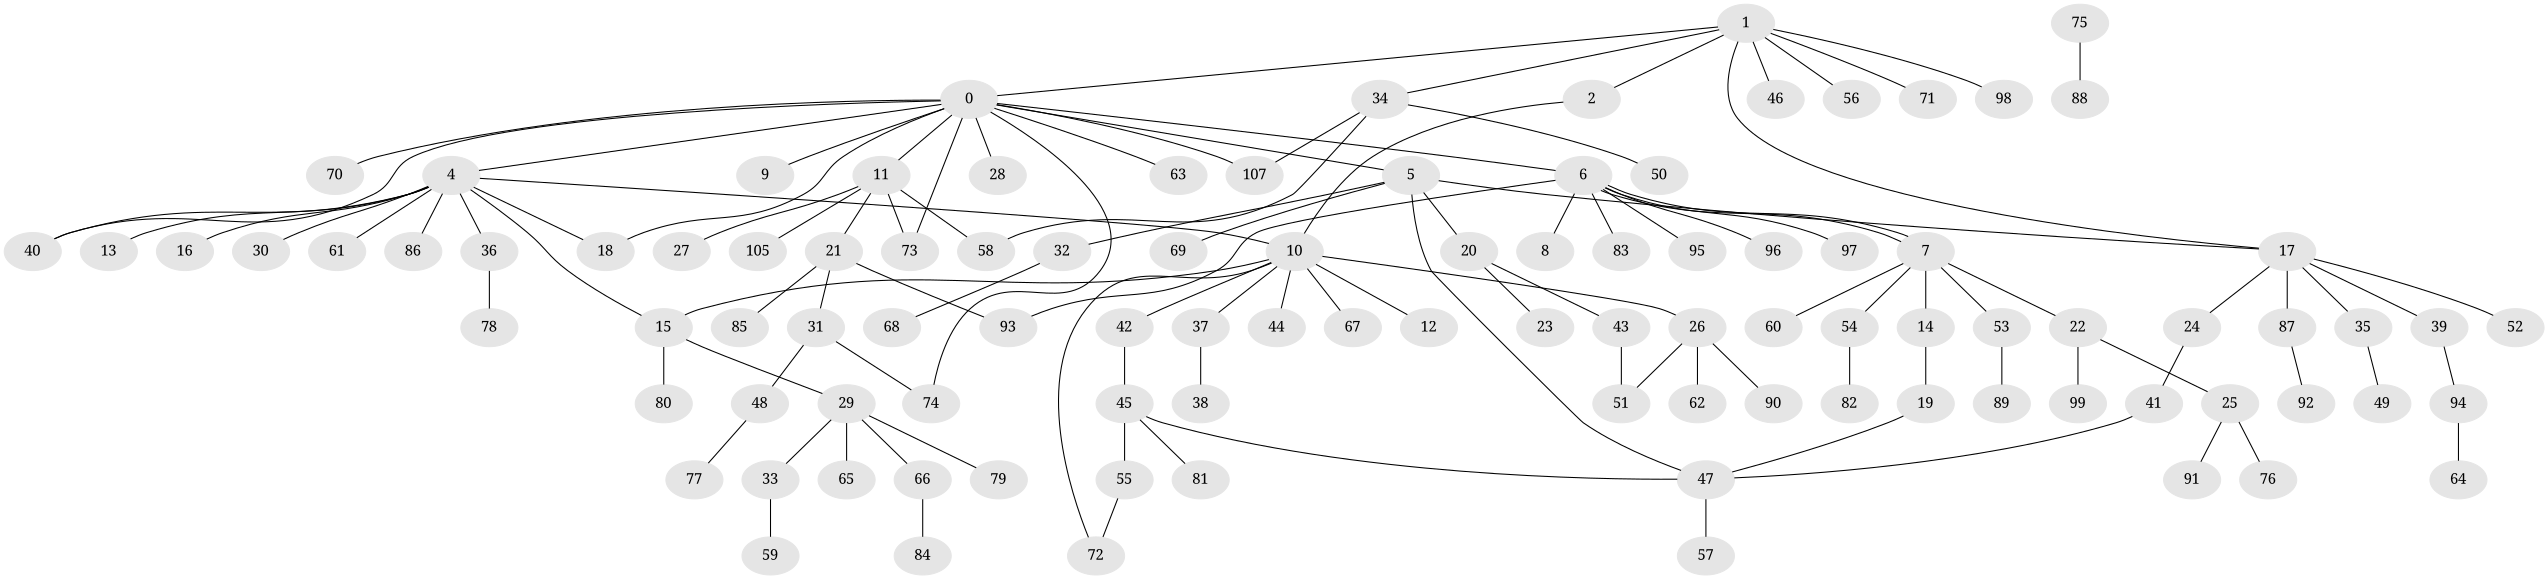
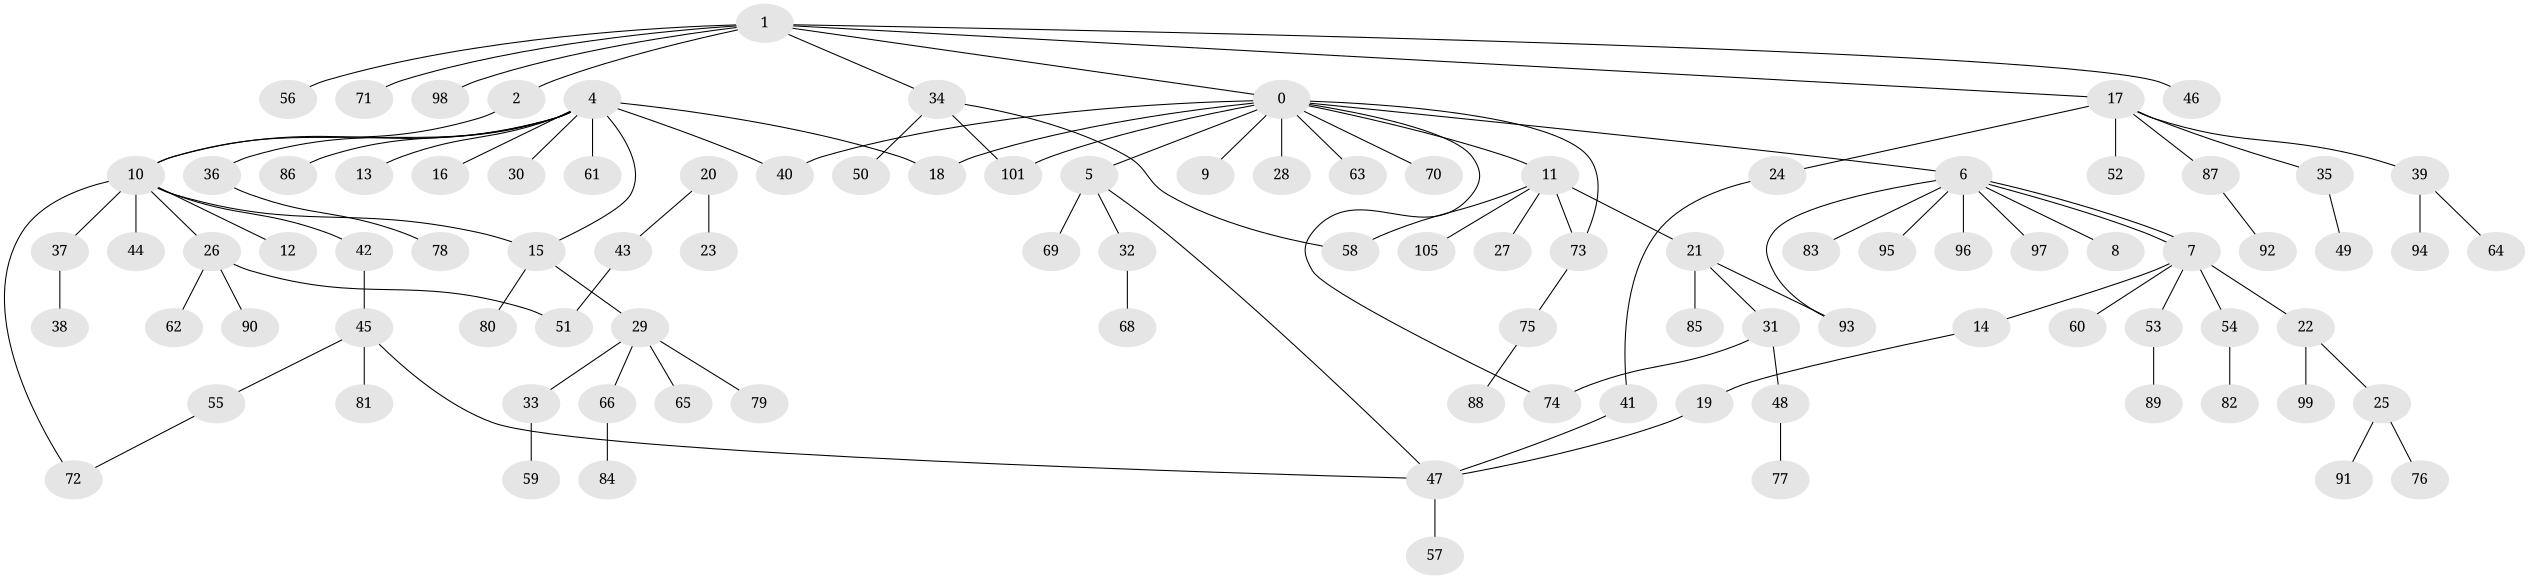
(710, 137) -> none
(1255, 175) -> (1013, 175)
(1440, 214) -> none
(1910, 226) -> none
none -> (1553, 290)
(1353, 328) -> none
(2458, 442) -> (2458, 213)
